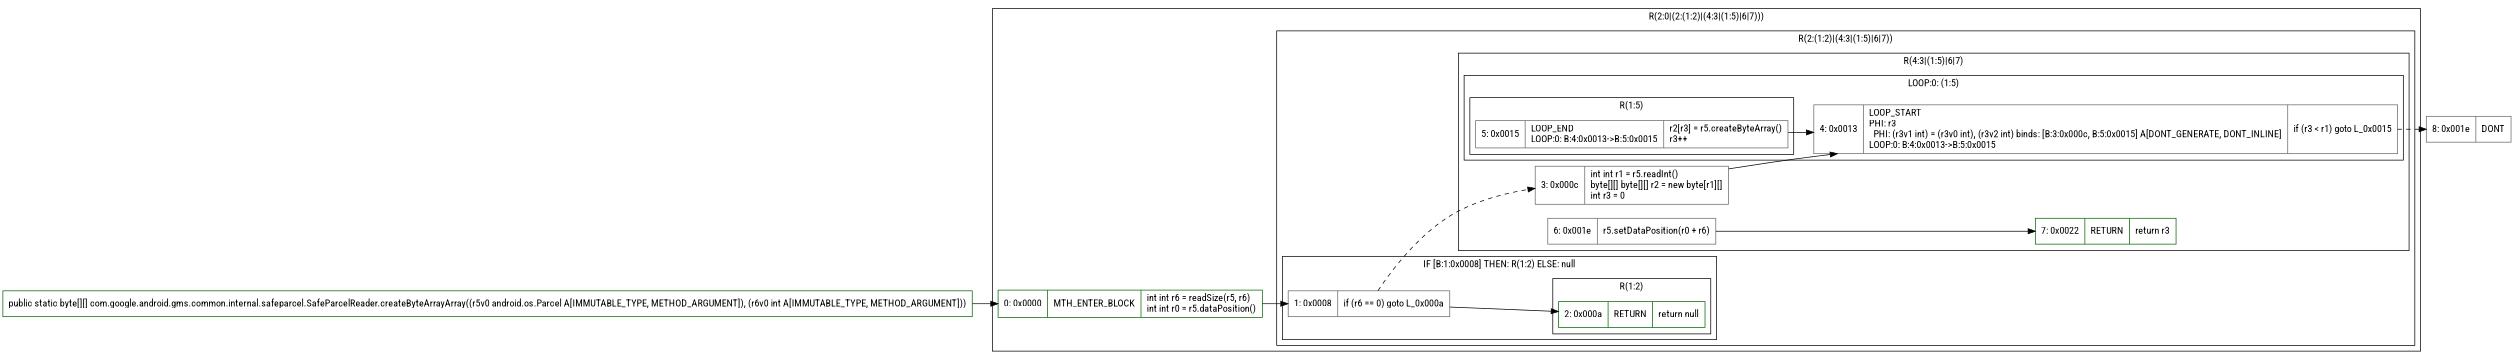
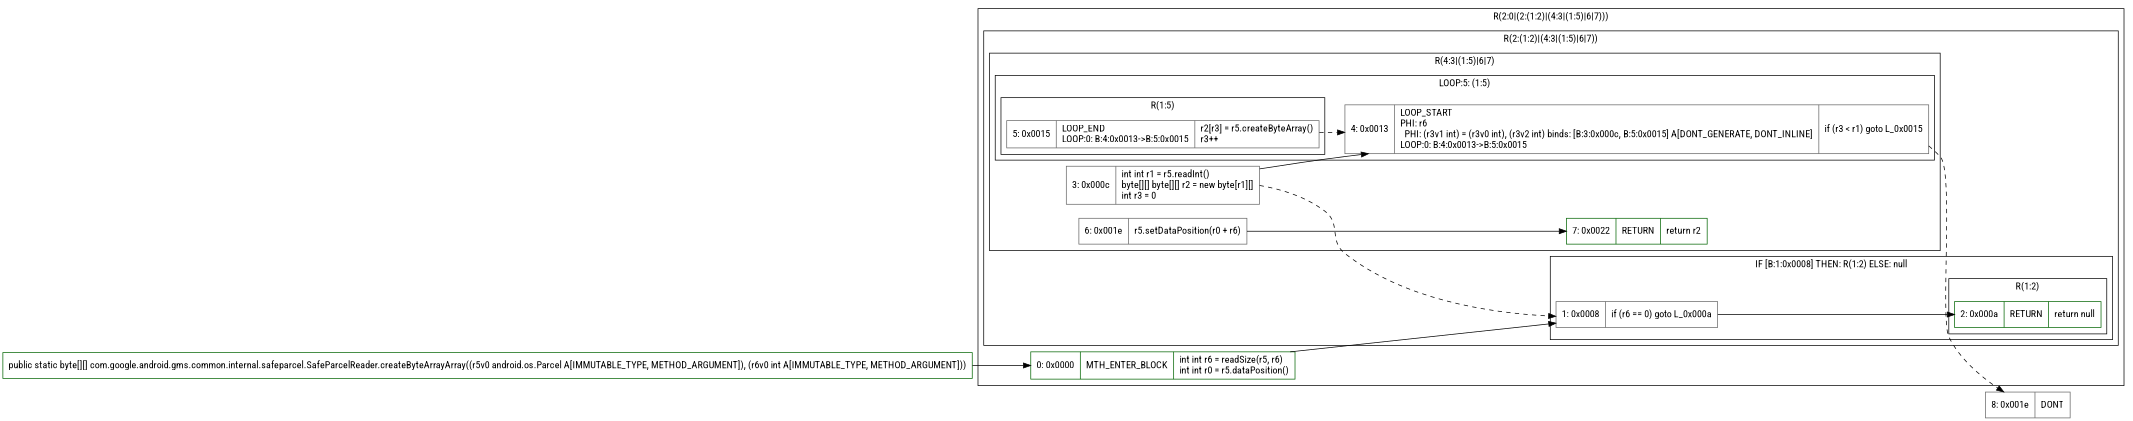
(1934, 84) -> (1465, 84)
(1884, 124) -> (1415, 124)
(1798, 133) -> (1329, 133)
(1441, 222) -> (1386, 279)
(2153, 231) -> (1684, 231)
